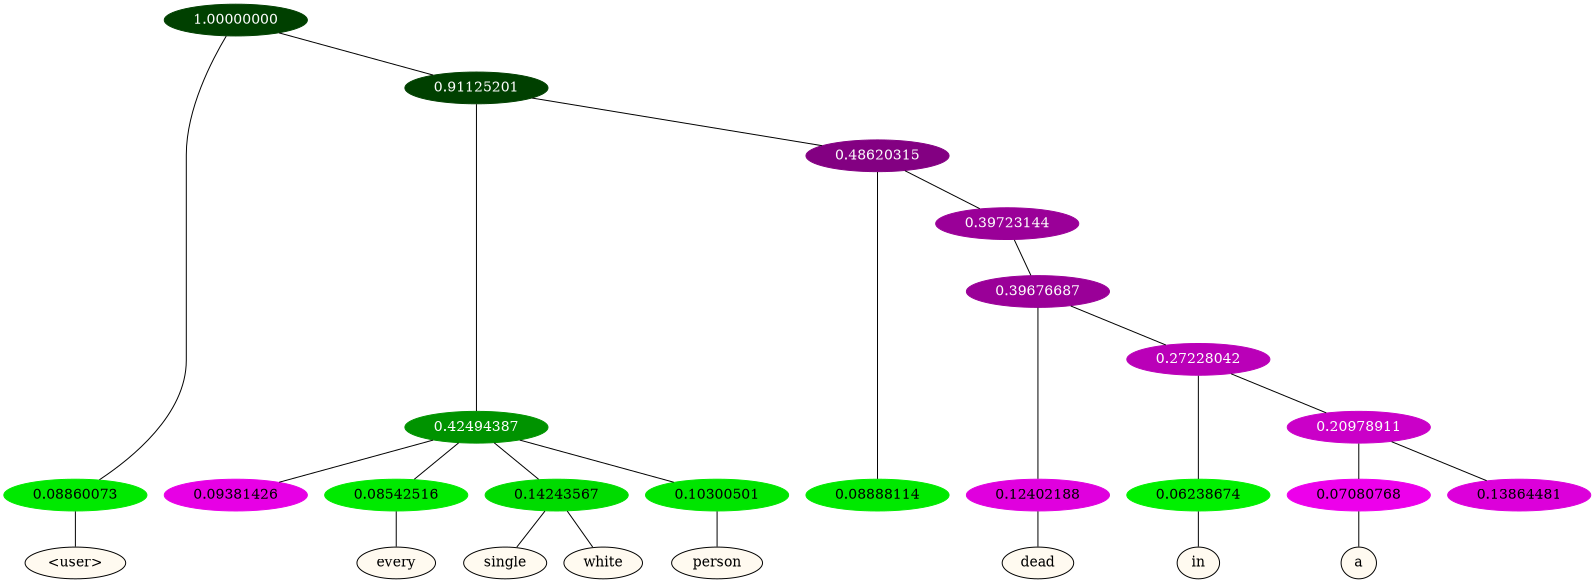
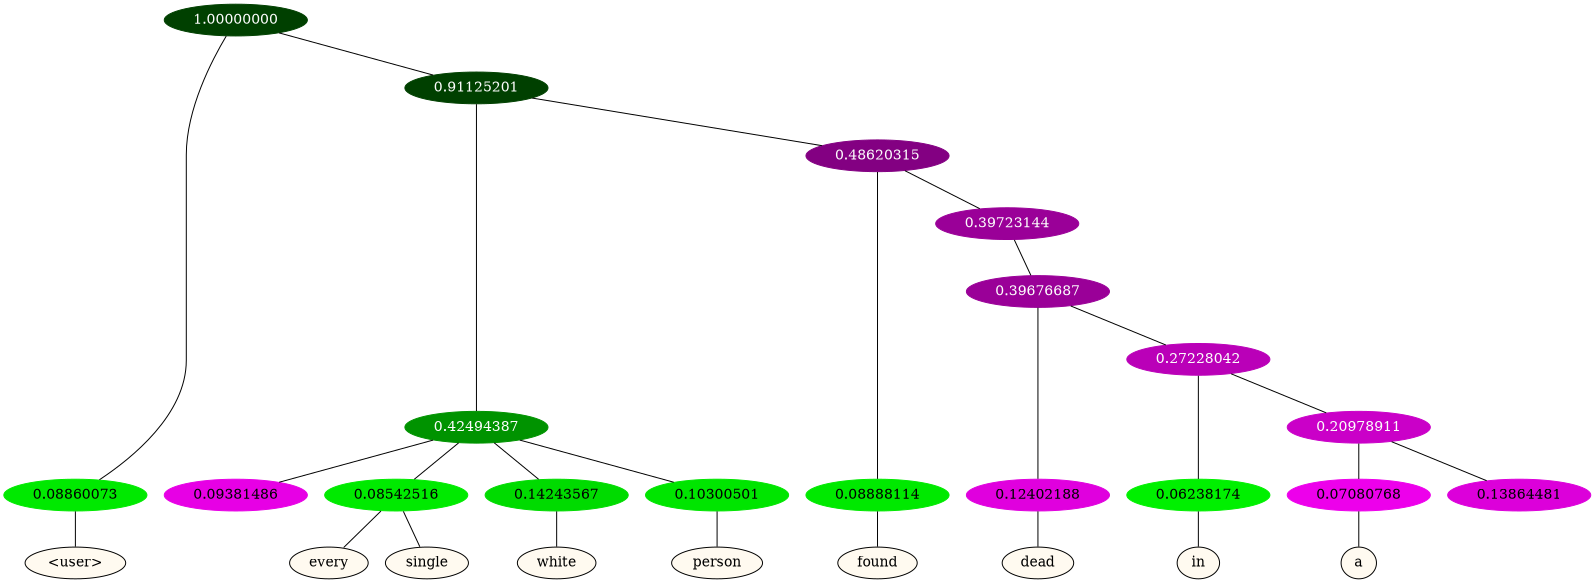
(236, 495) -> (236, 495)
(1198, 495) -> (1198, 495)
(531, 529) -> (412, 529)
none -> (878, 563)
